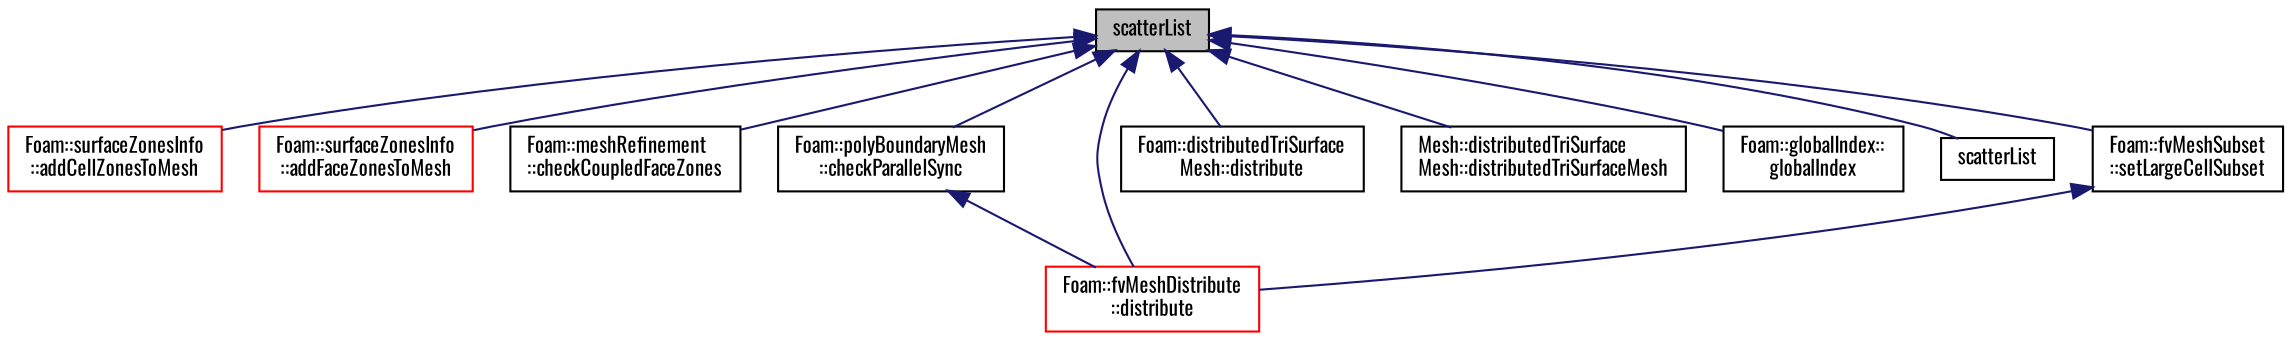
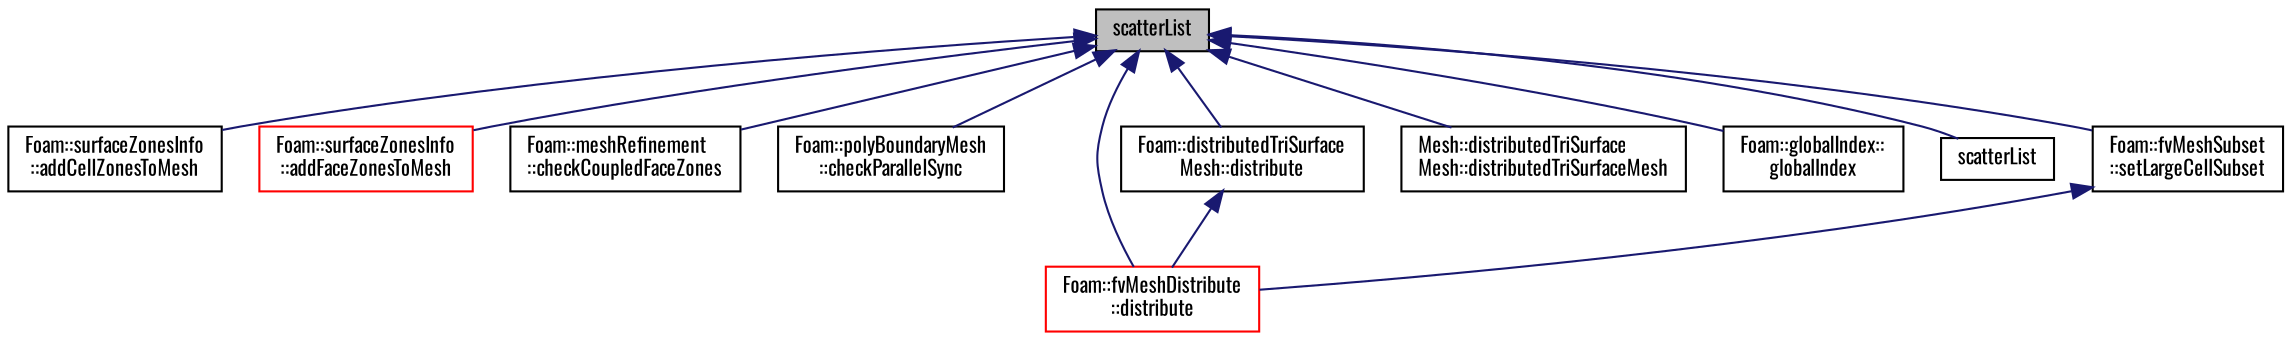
(115, 159) -> (115, 159)
(1031, 234) -> (1192, 238)
